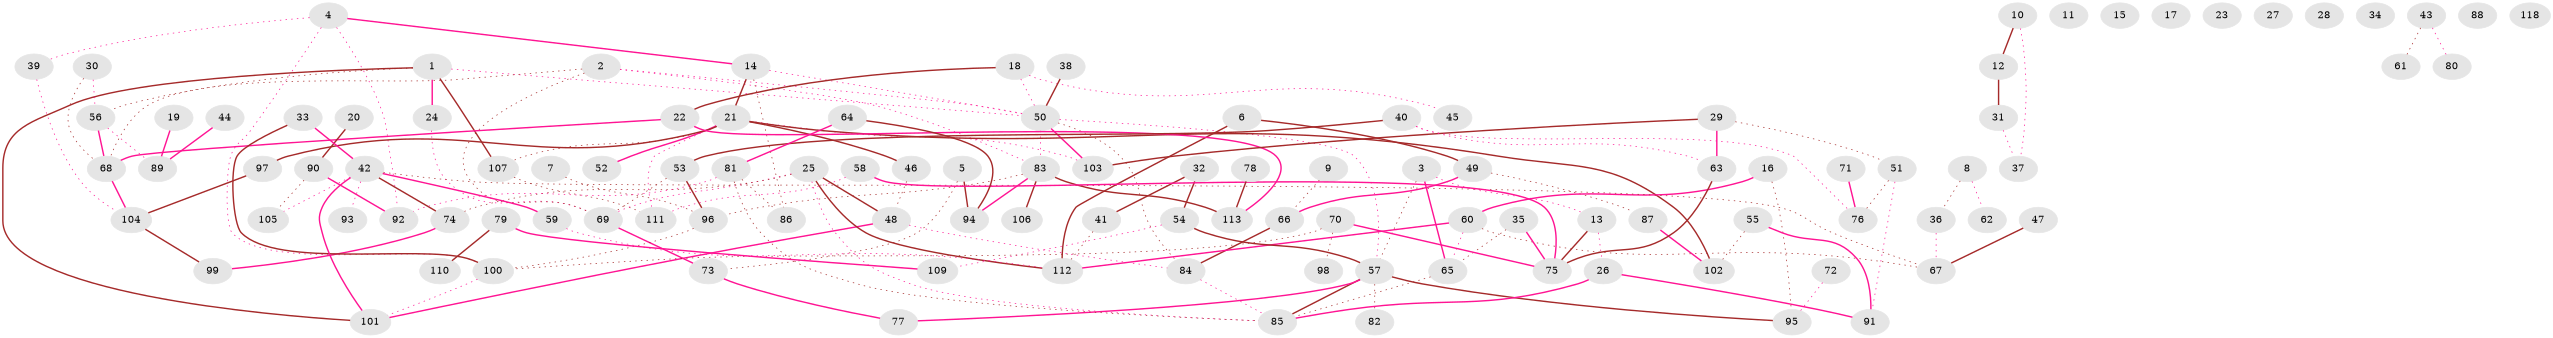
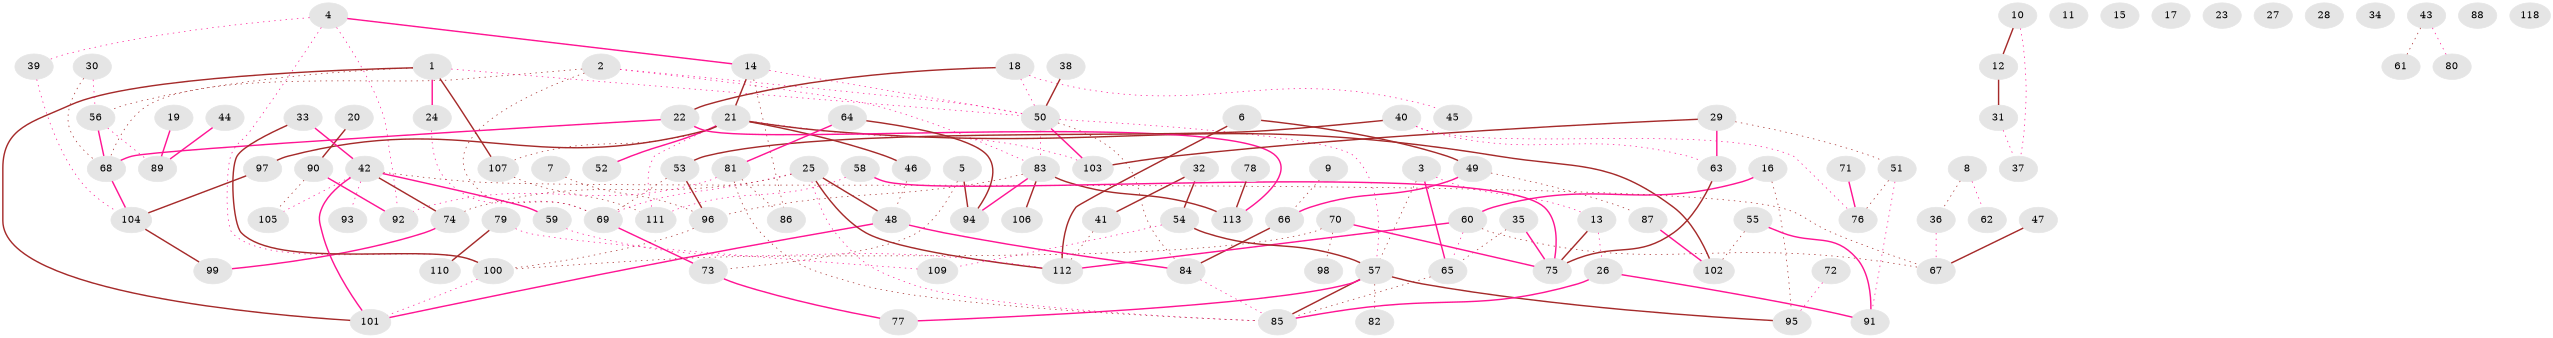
(1025, 247) -> (1025, 247)
(716, 253) -> (716, 253)
